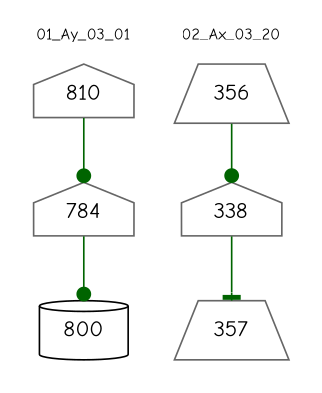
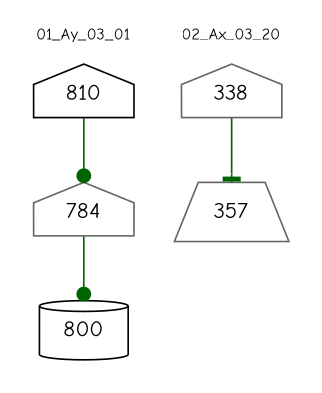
(84, 94) -> (84, 94)
(232, 94) -> none
